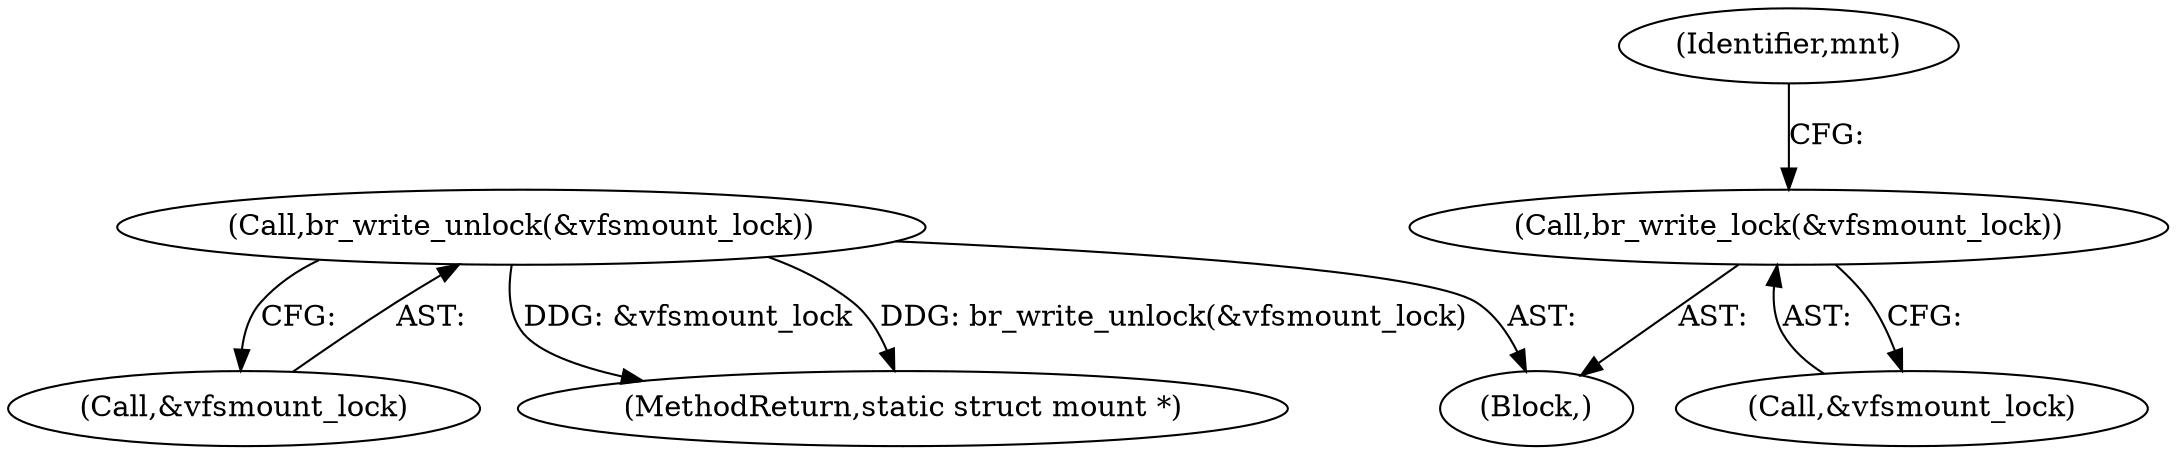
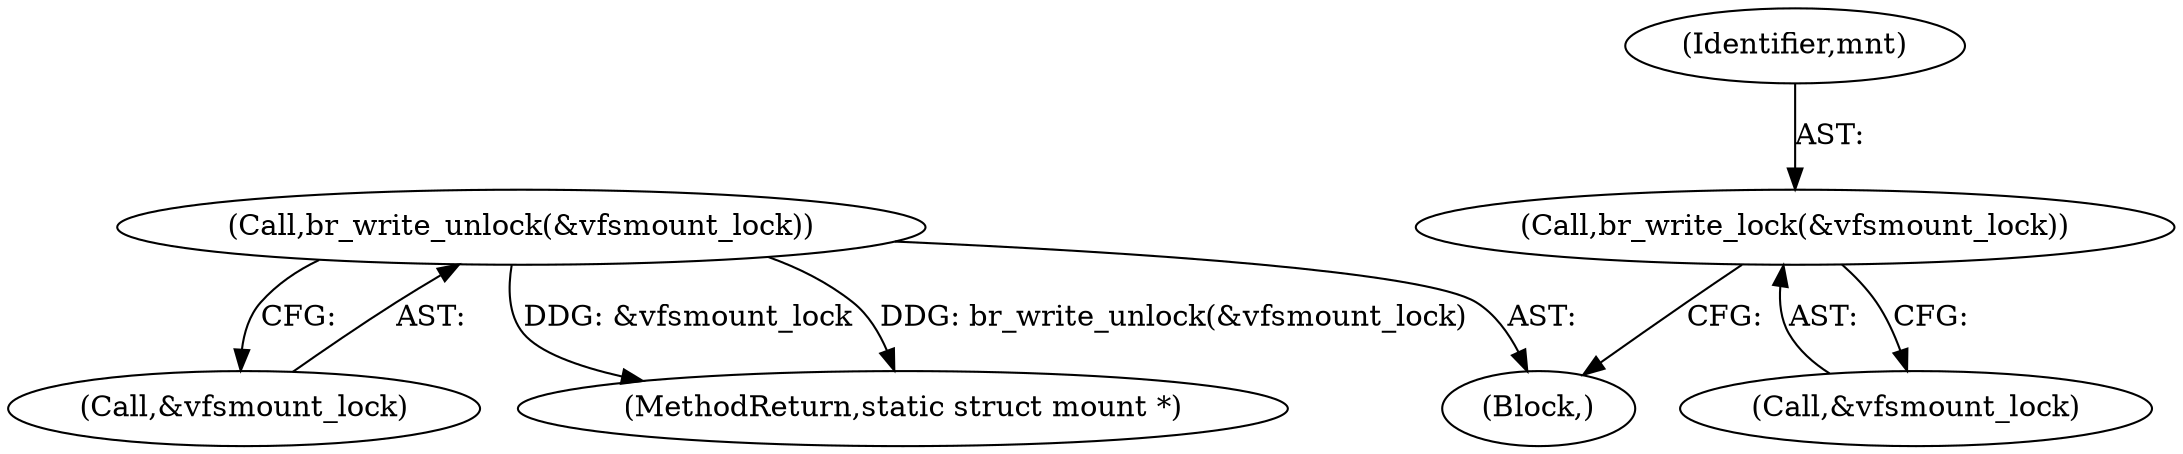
(1832, 137) -> (1835, 137)
(1718, 318) -> (1729, 318)
